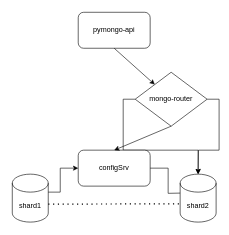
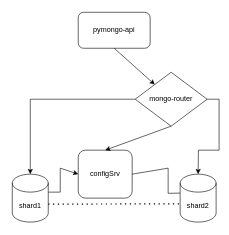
(133, 150) -> (30, 99)
(114, 168) -> (105, 174)
